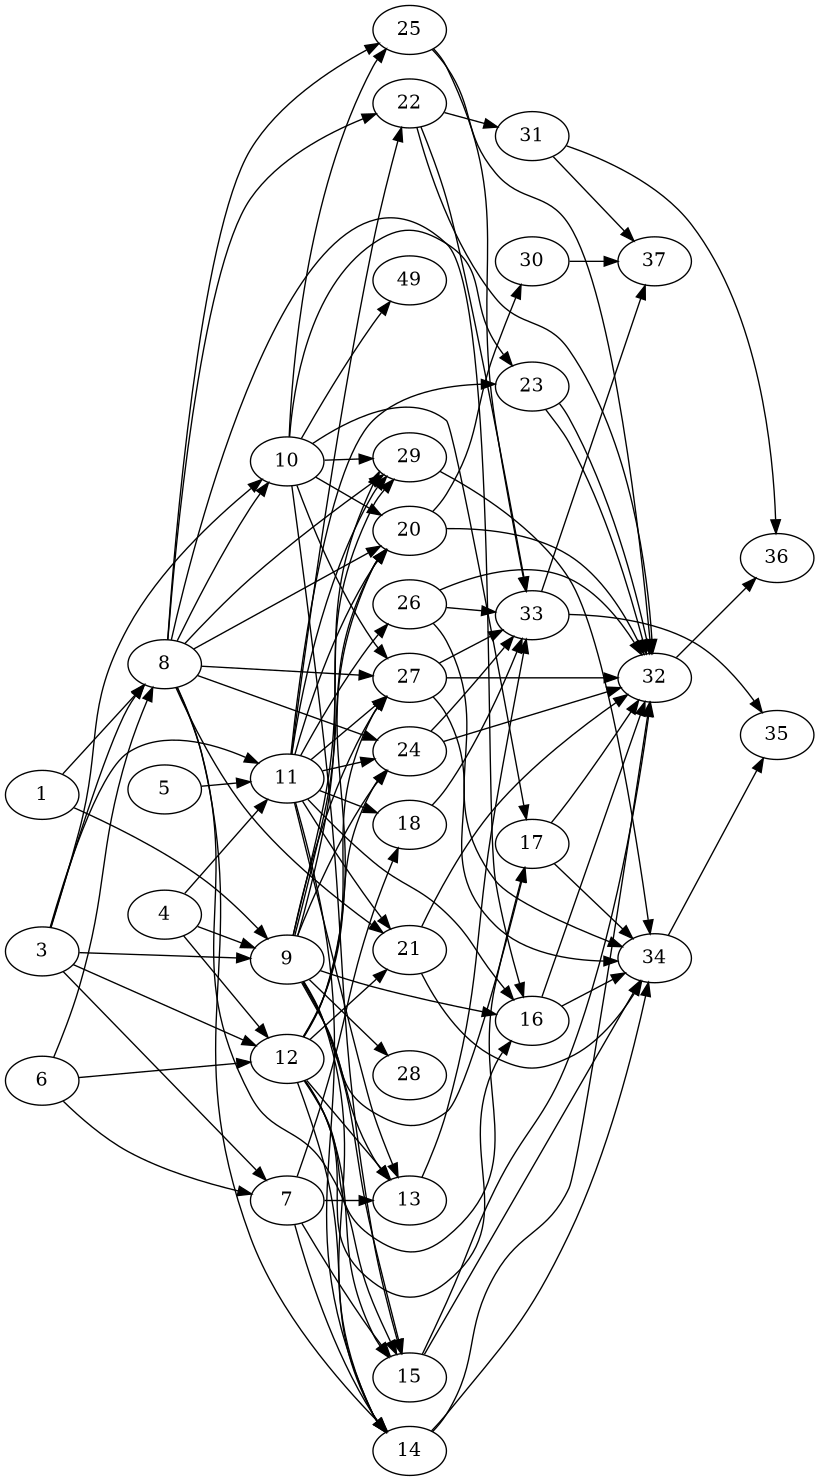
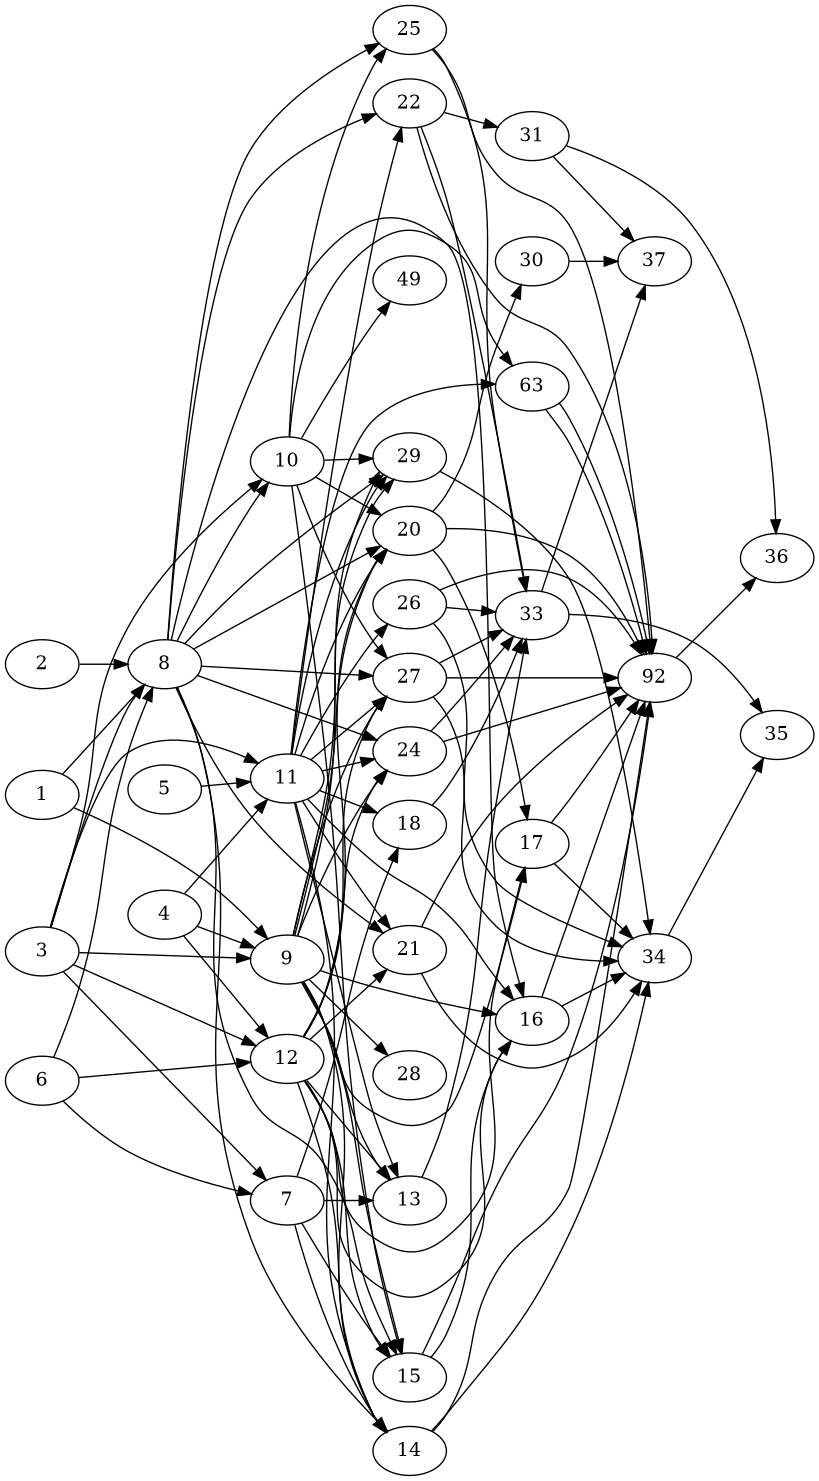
(532, 387) -> (532, 387)
(474, 541) -> (504, 712)
none -> (42, 664)
(655, 678) -> (655, 678)
(529, 1174) -> (471, 1190)
